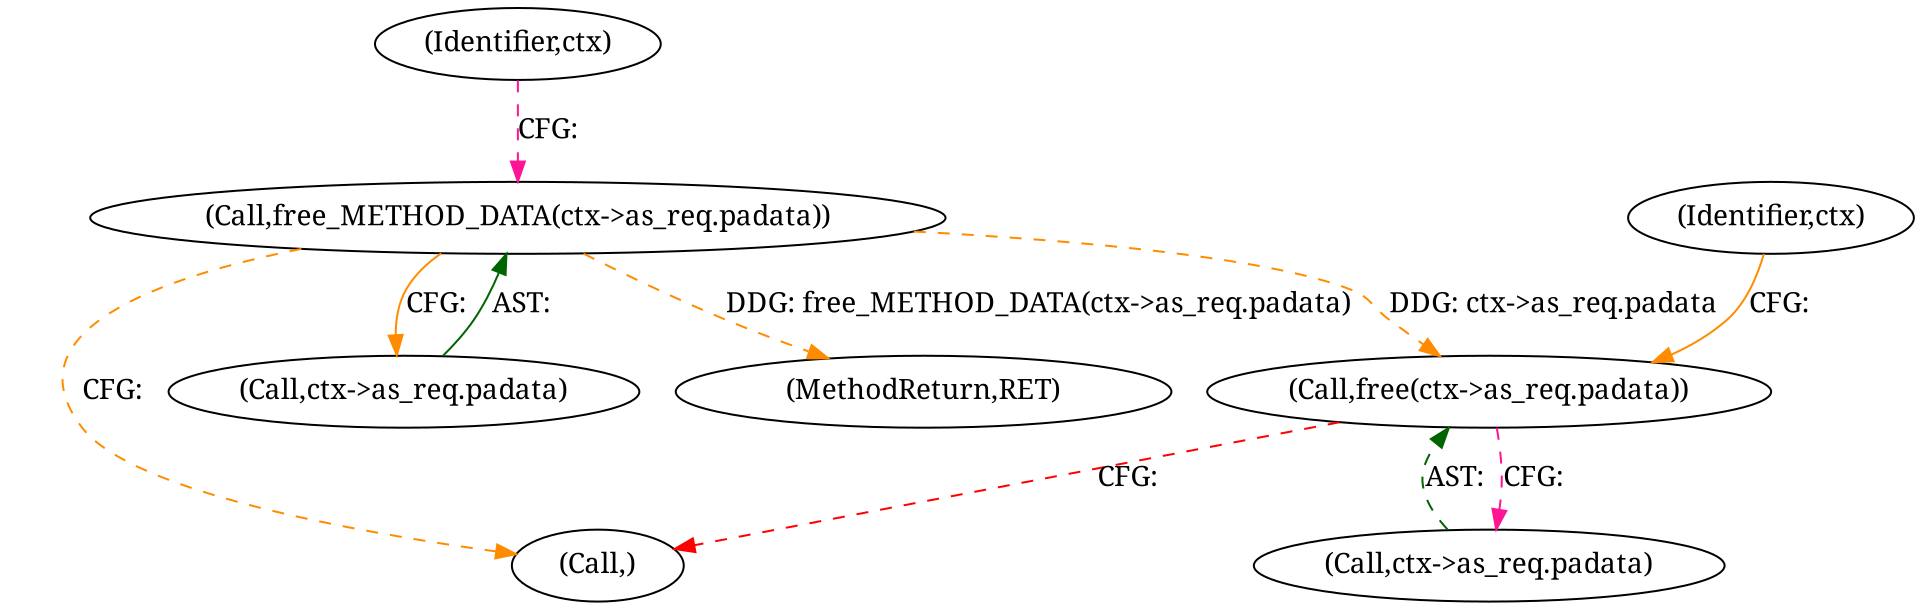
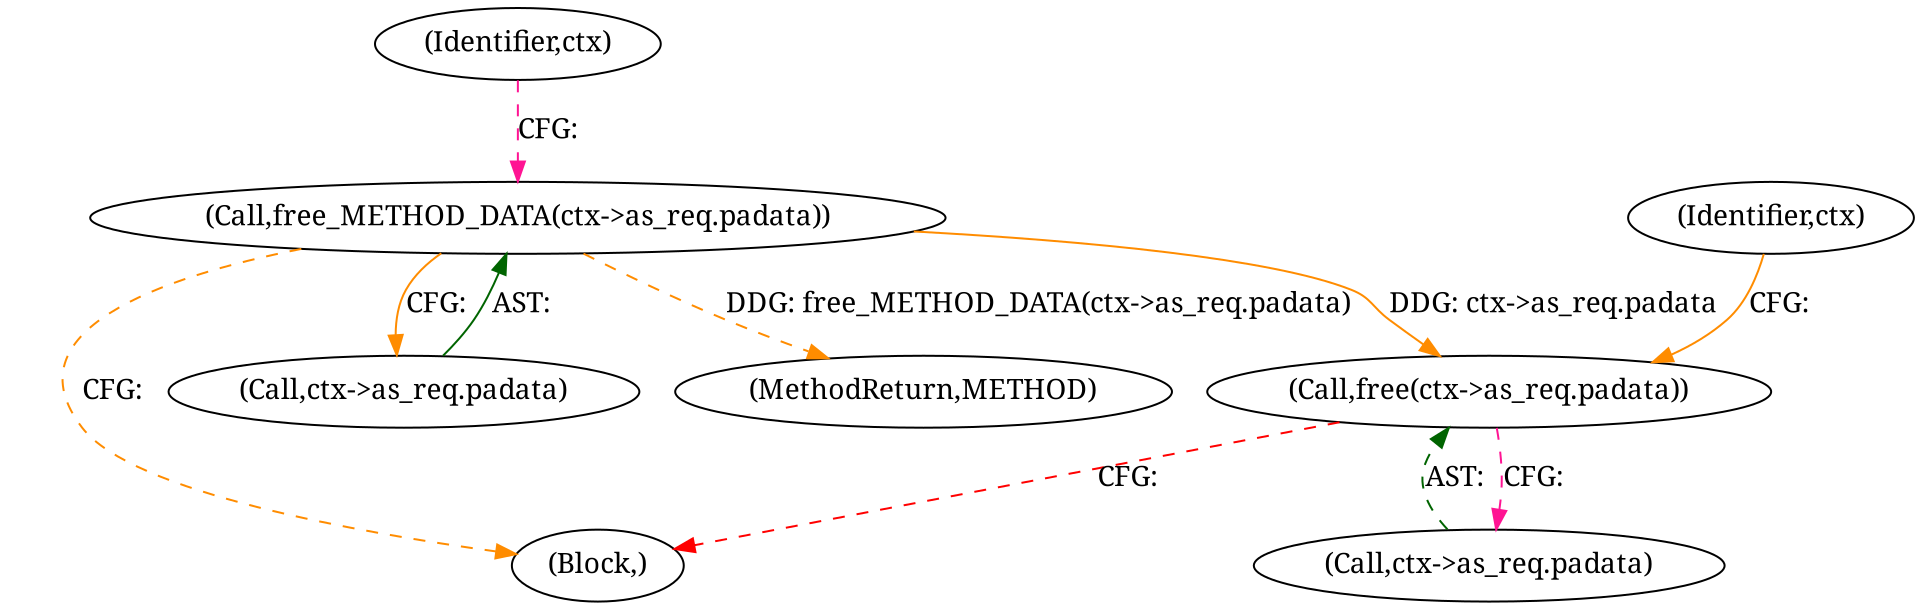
(1180, 254) -> (1180, 254)
(924, 392) -> (924, 392)
(598, 566) -> (598, 566)
